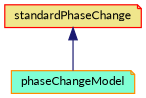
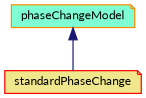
(73, 55) -> (73, 55)
